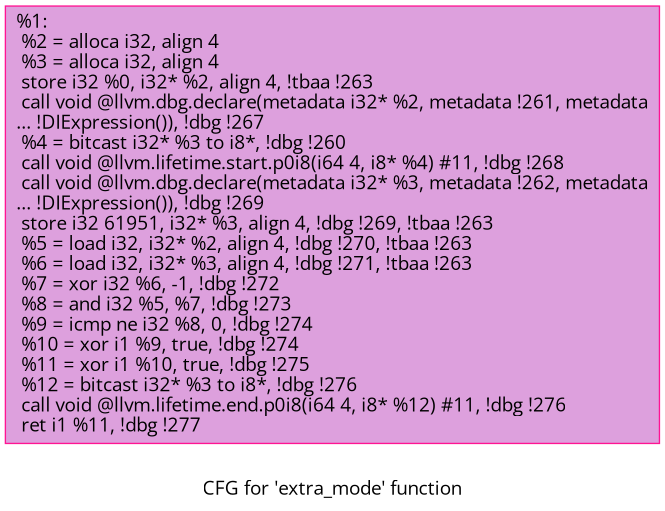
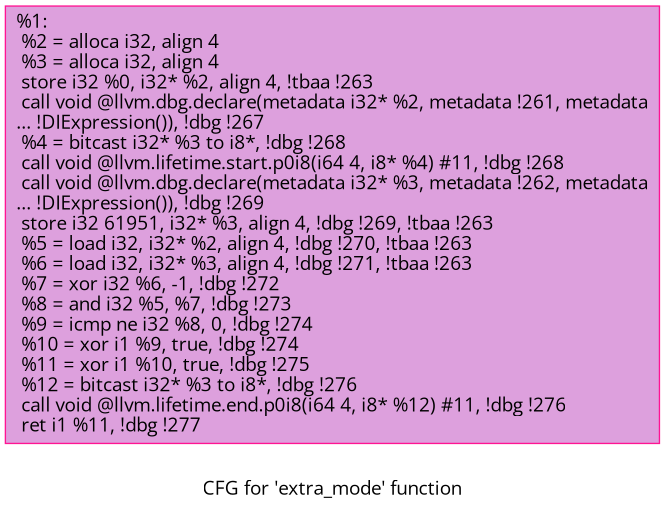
(182, 143) -> (182, 143)
